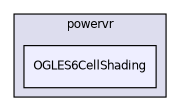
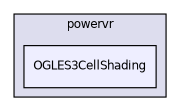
(90, 67) -> (90, 67)
